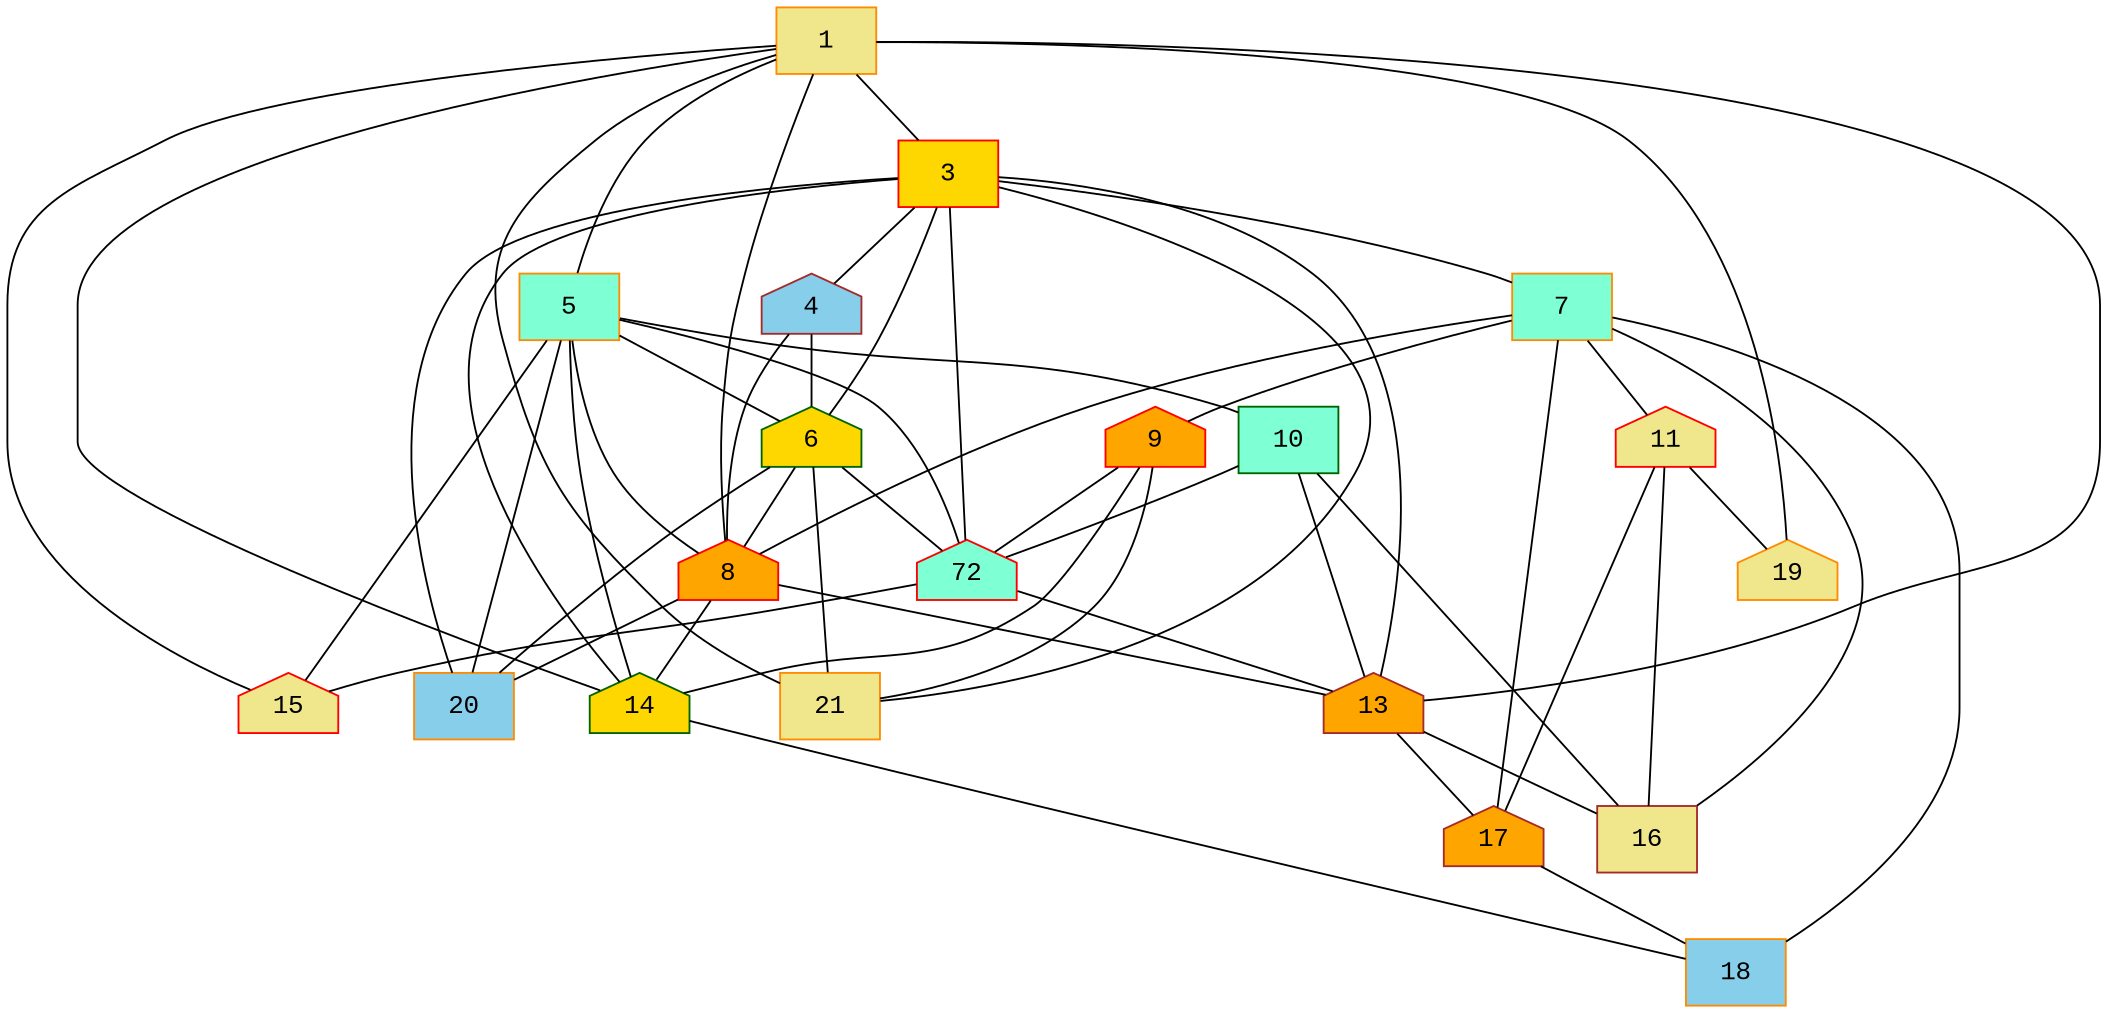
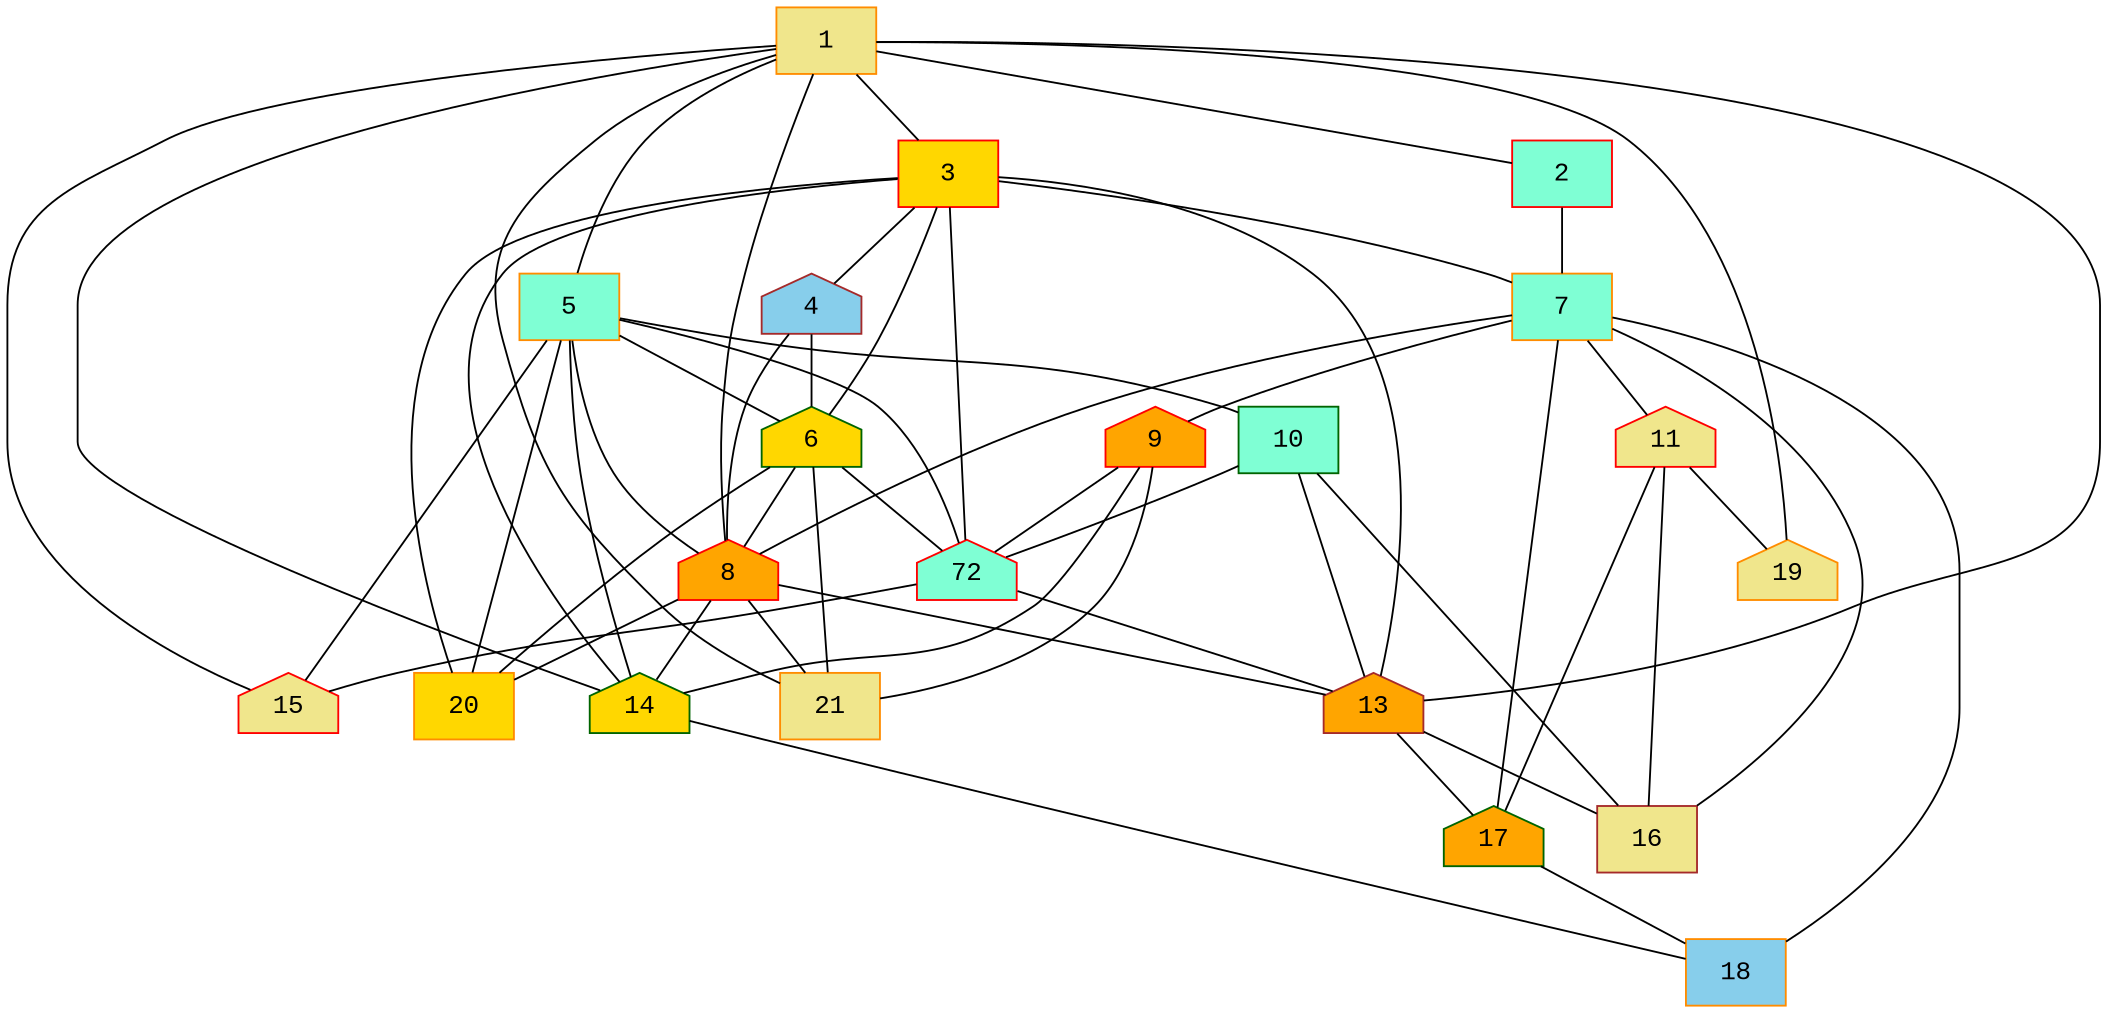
none -> (1562, 174)
(1346, 485) -> (777, 637)
(464, 706) -> (464, 706)
(1494, 839) -> (1494, 839)
